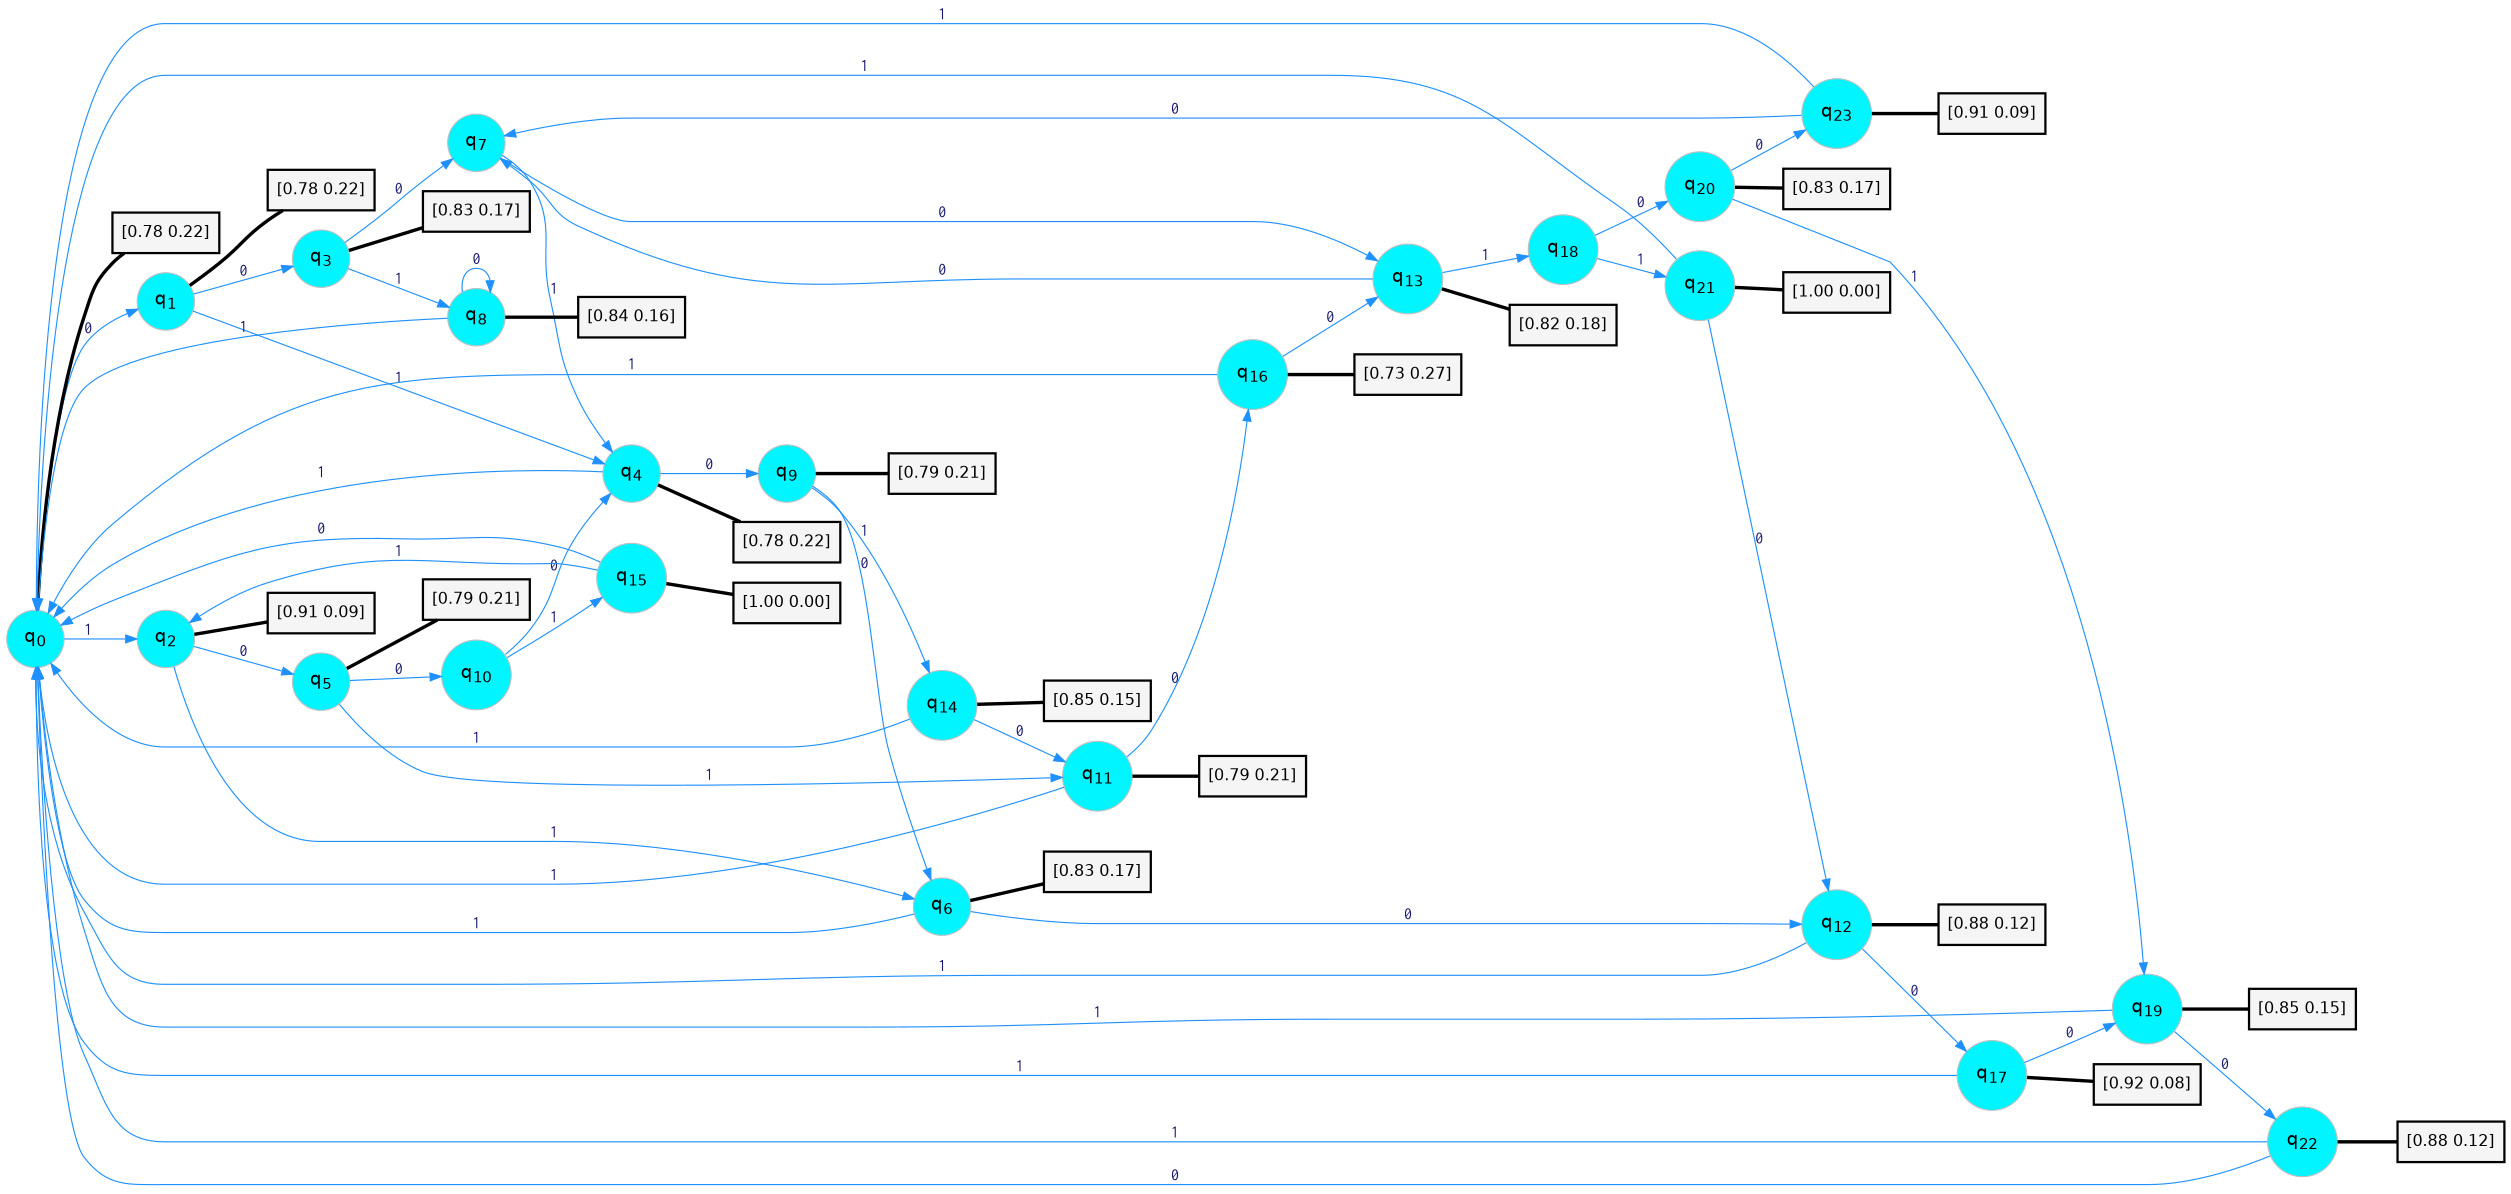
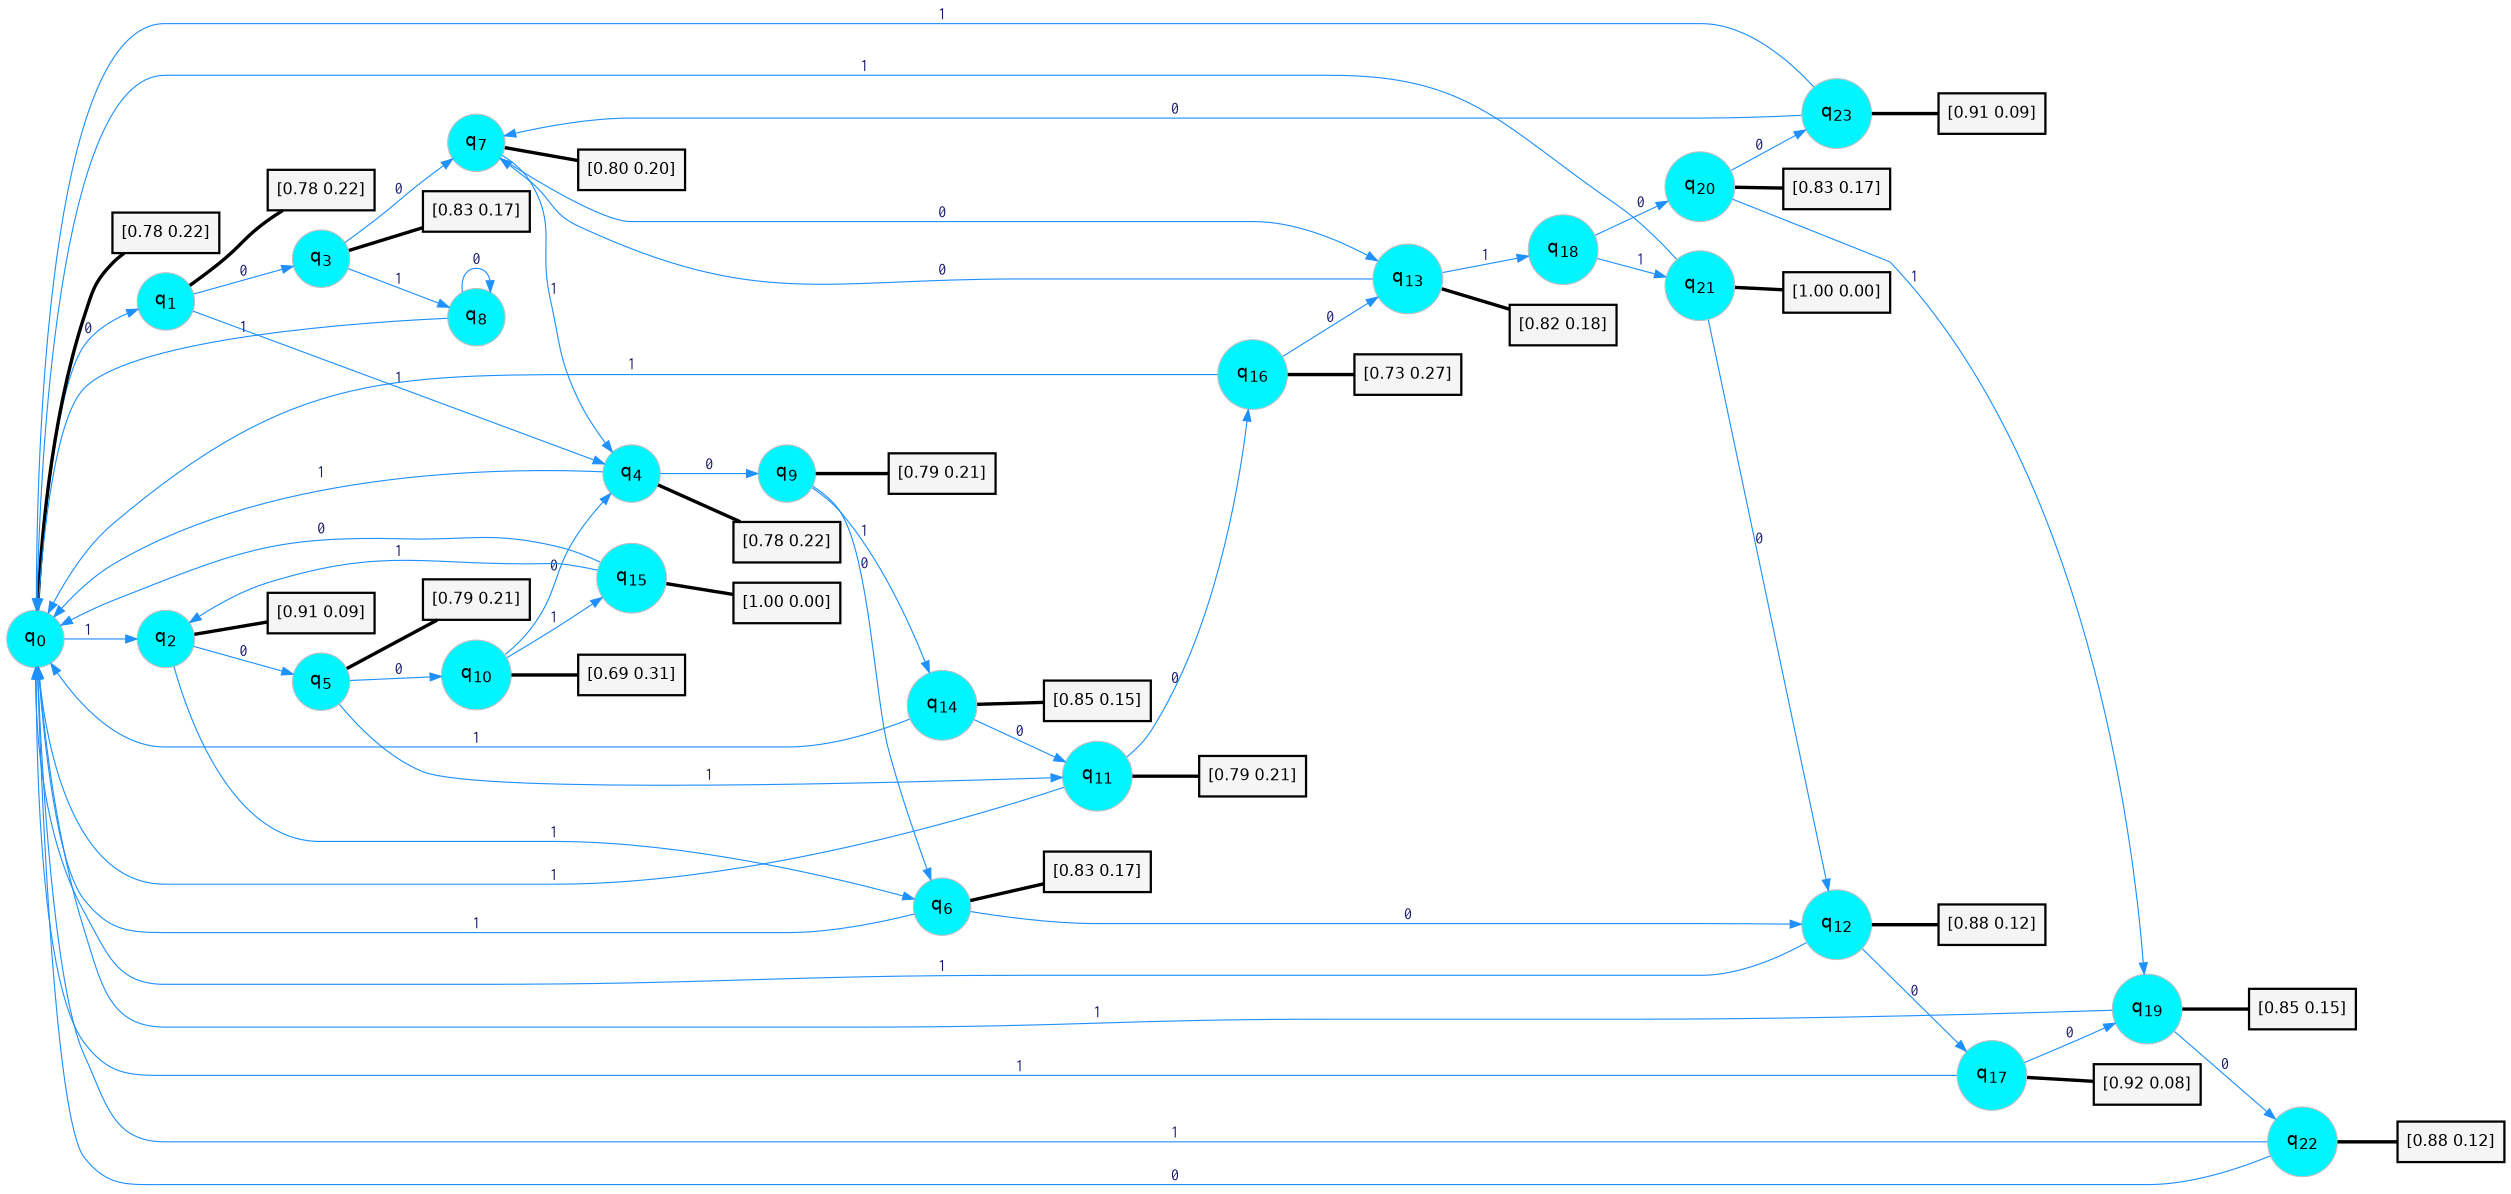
none -> (632, 170)
(632, 317) -> none
none -> (632, 675)
